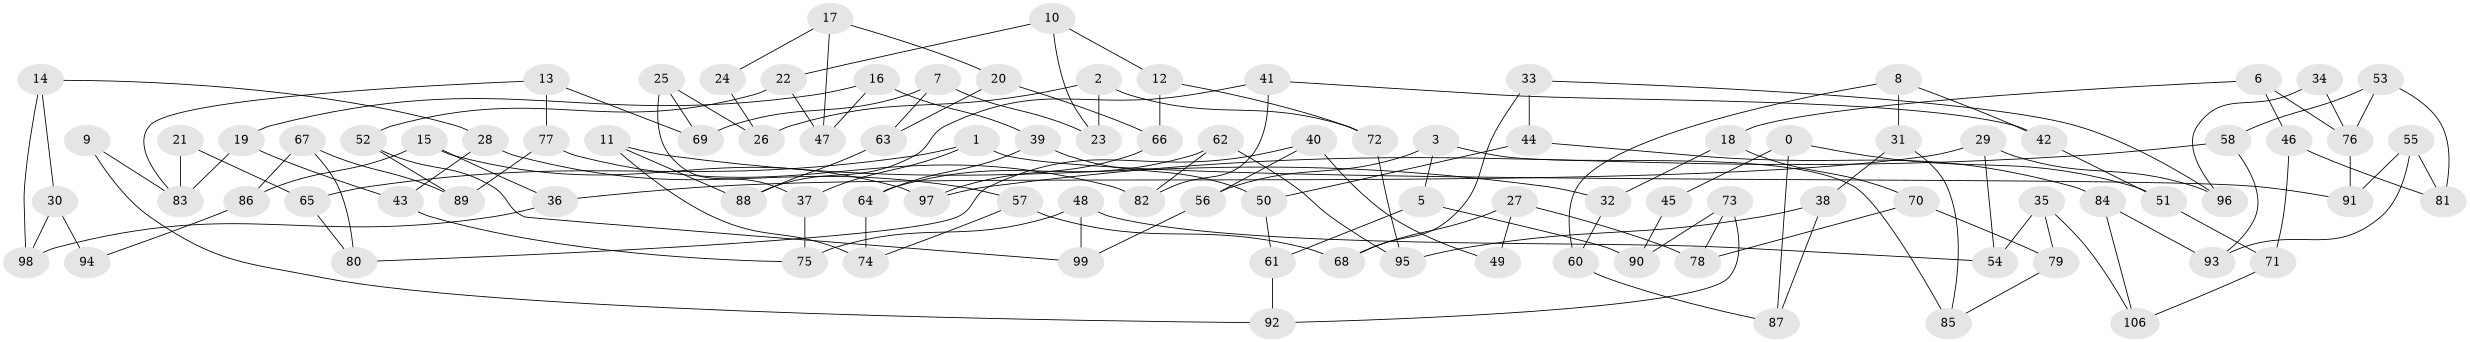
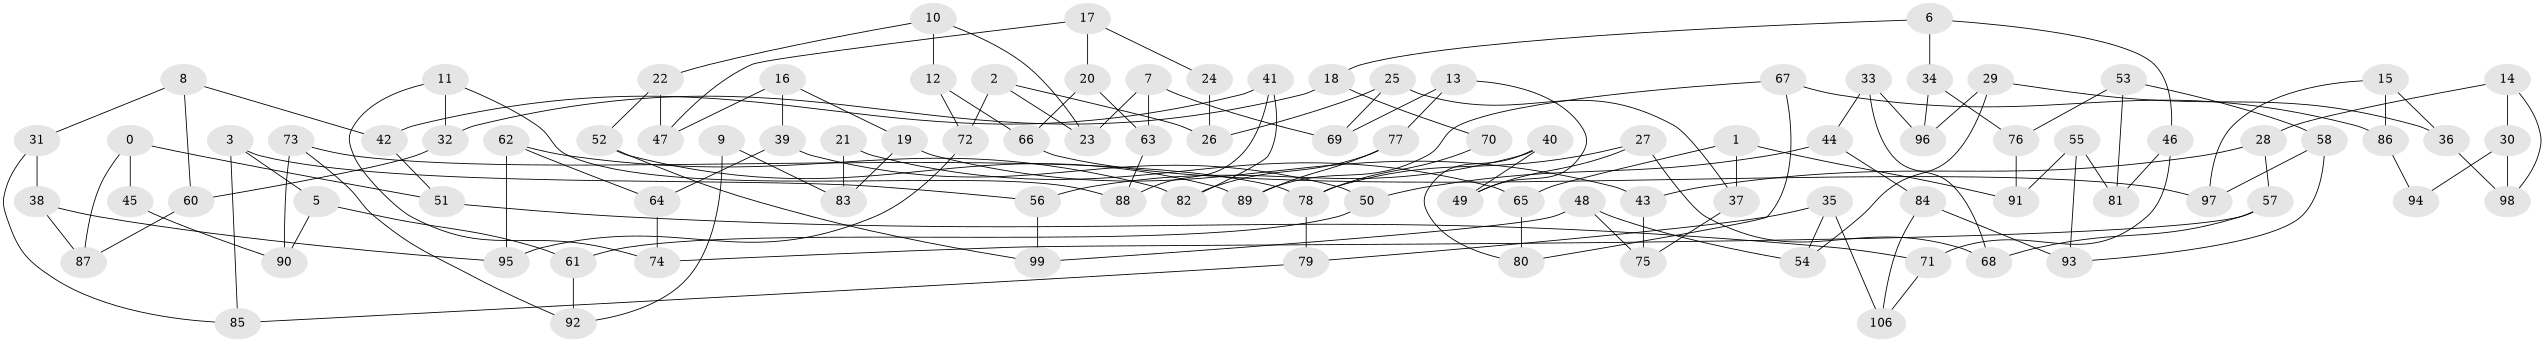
(277, 98) -> (1586, 138)
(2299, 106) -> (1930, 49)
(1985, 230) -> (1306, 232)
